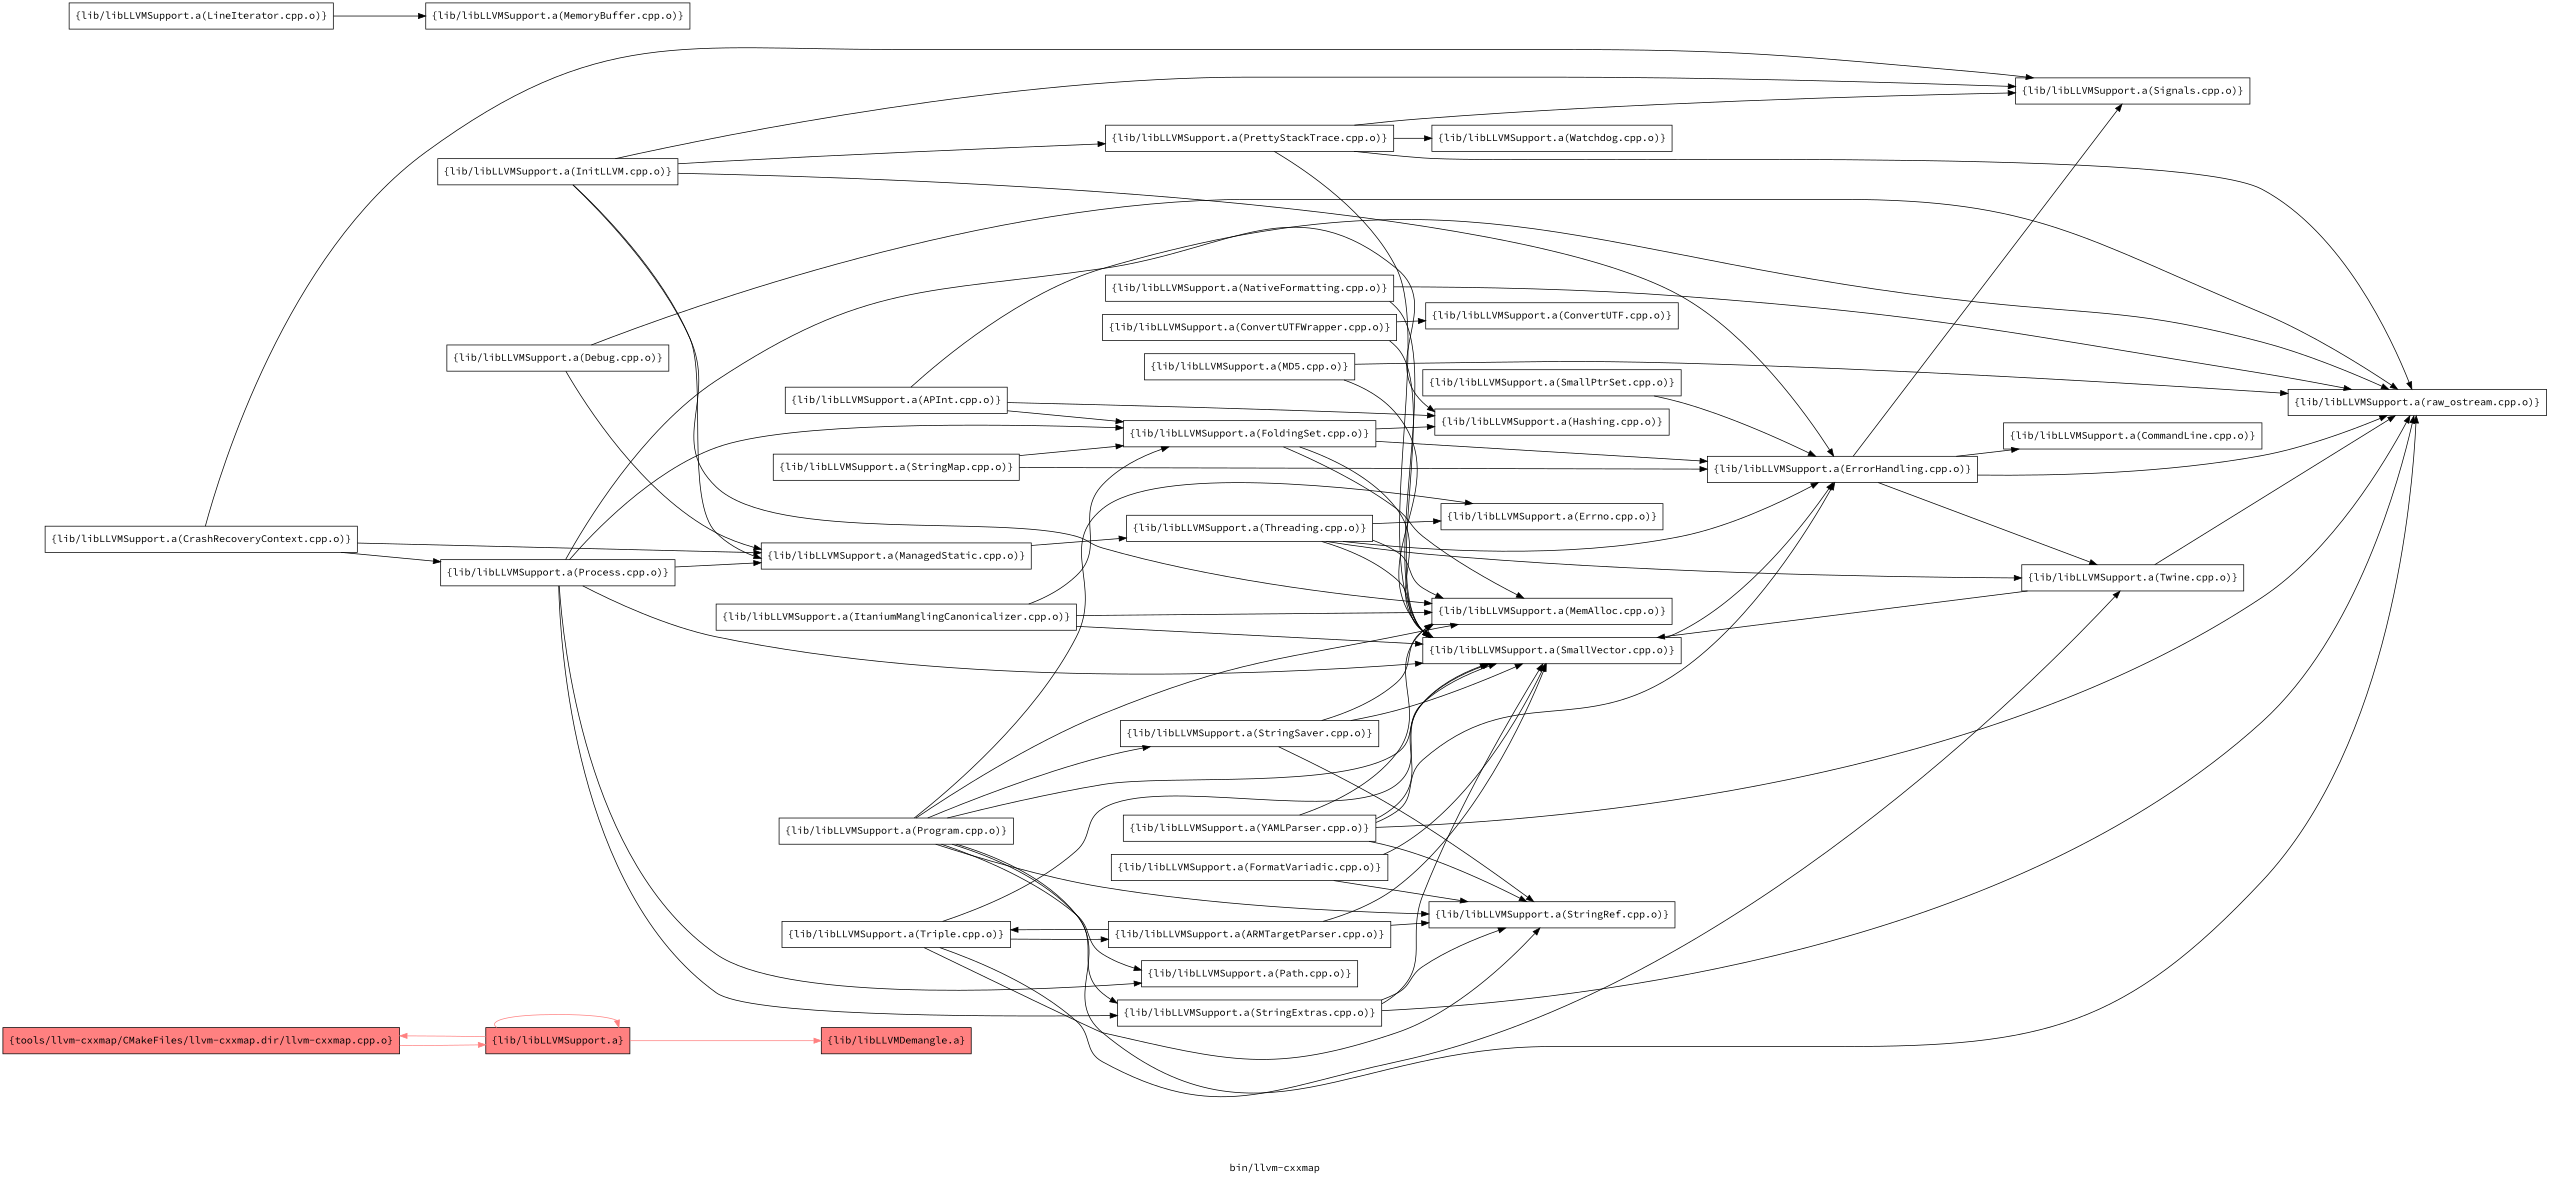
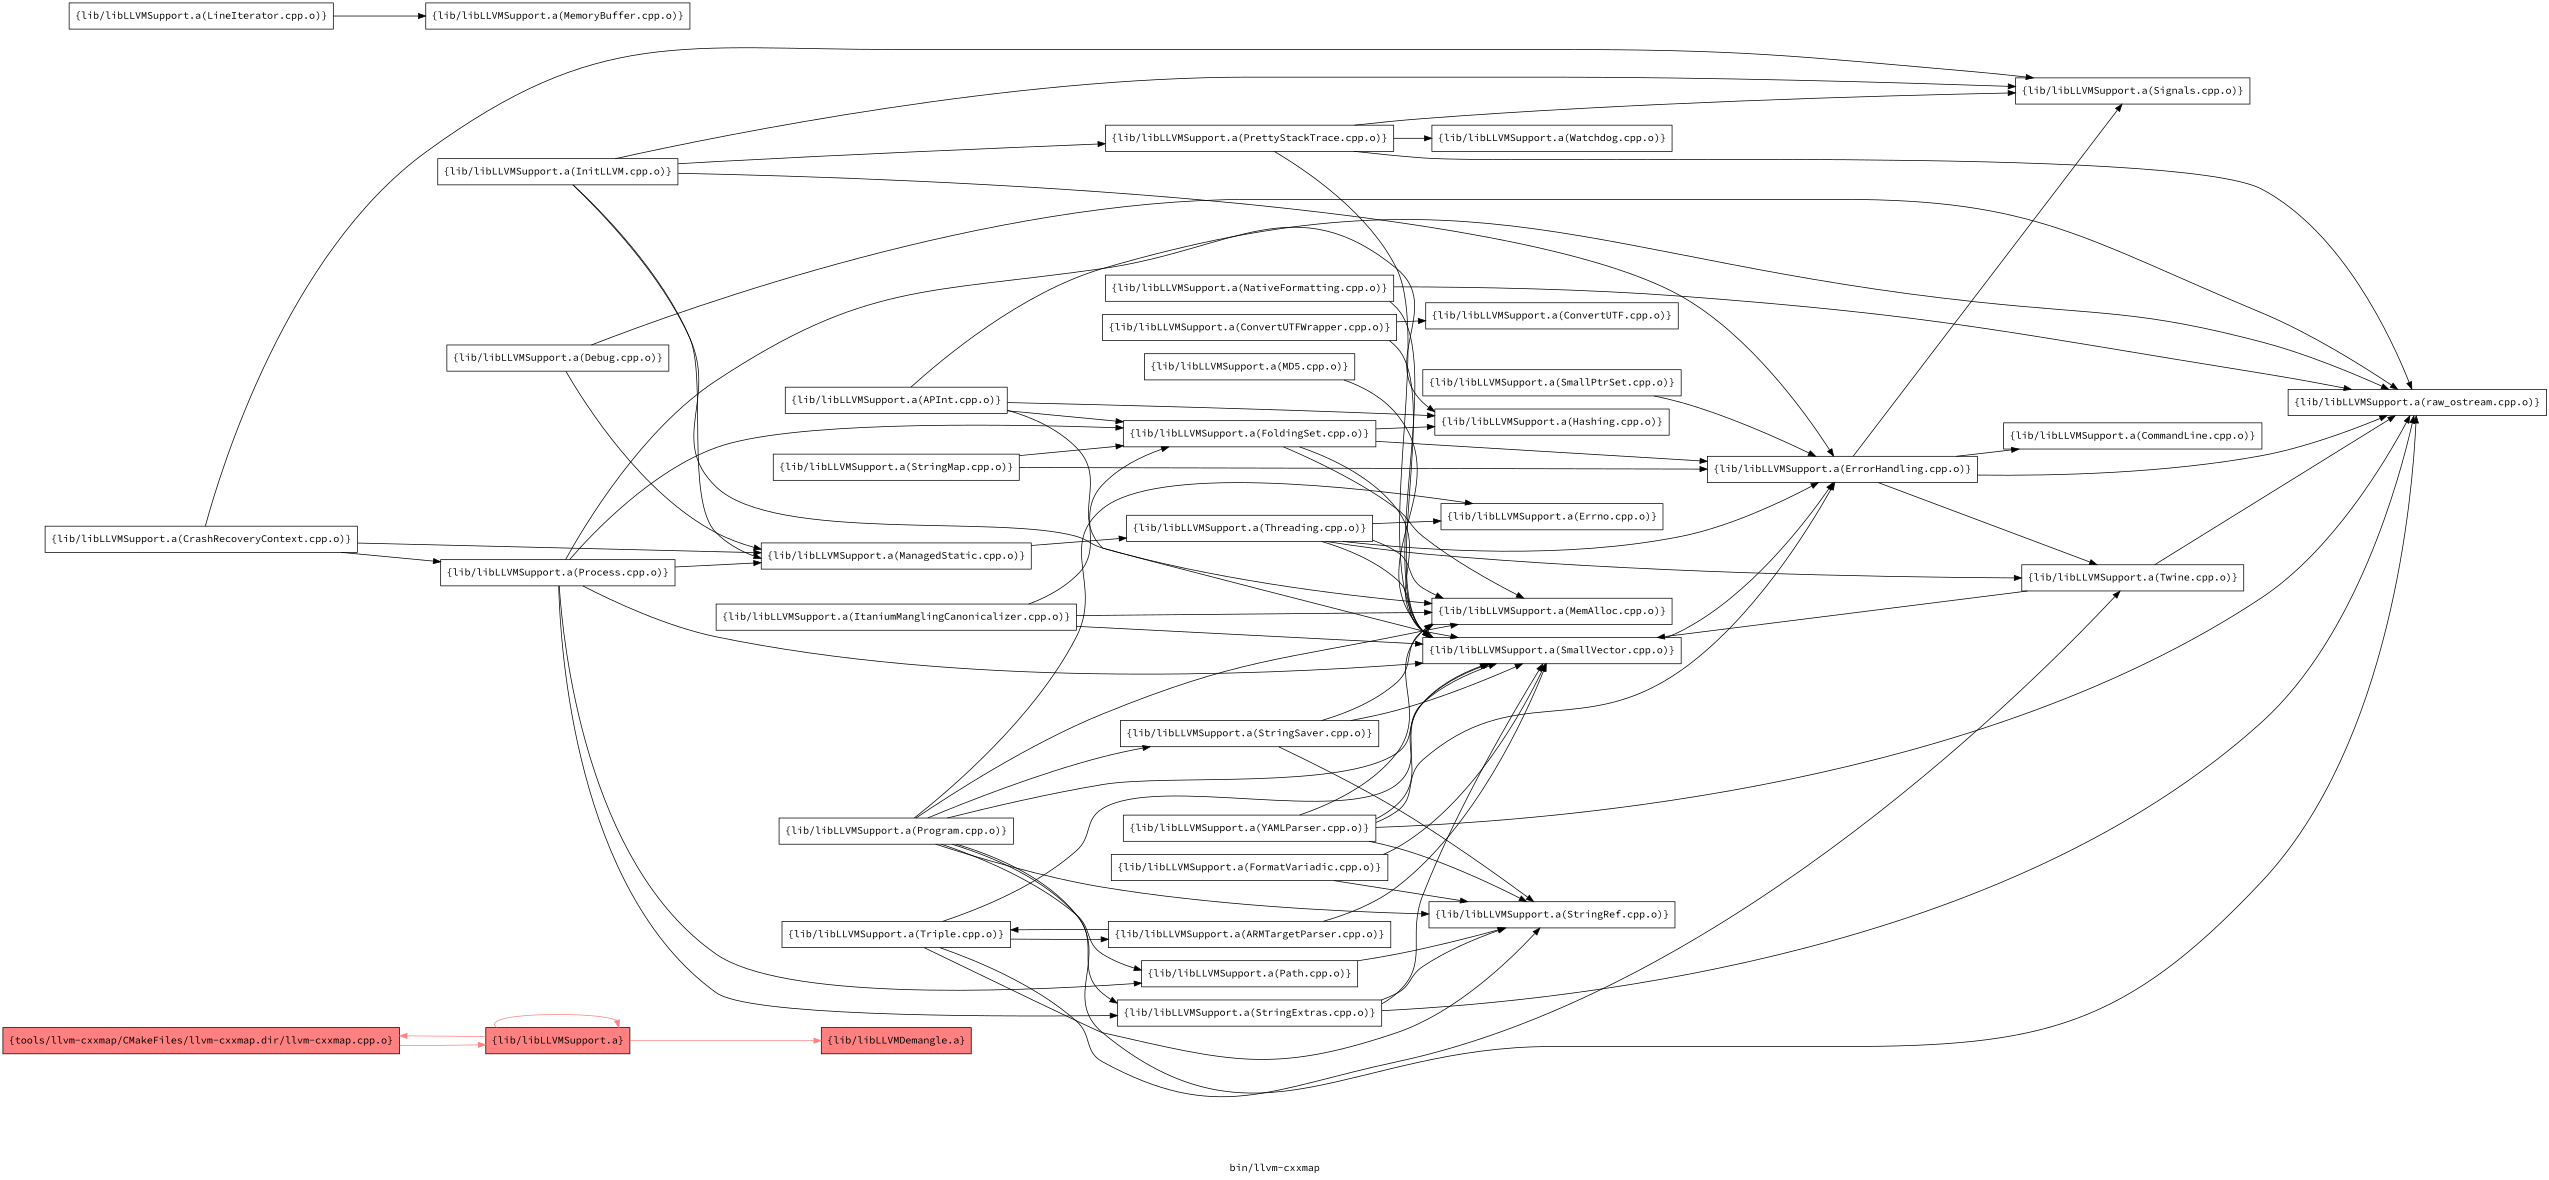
(1818, 368) -> none
none -> (1239, 584)
(1406, 924) -> (1428, 947)
